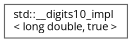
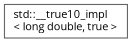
(66, 21) -> (66, 21)
